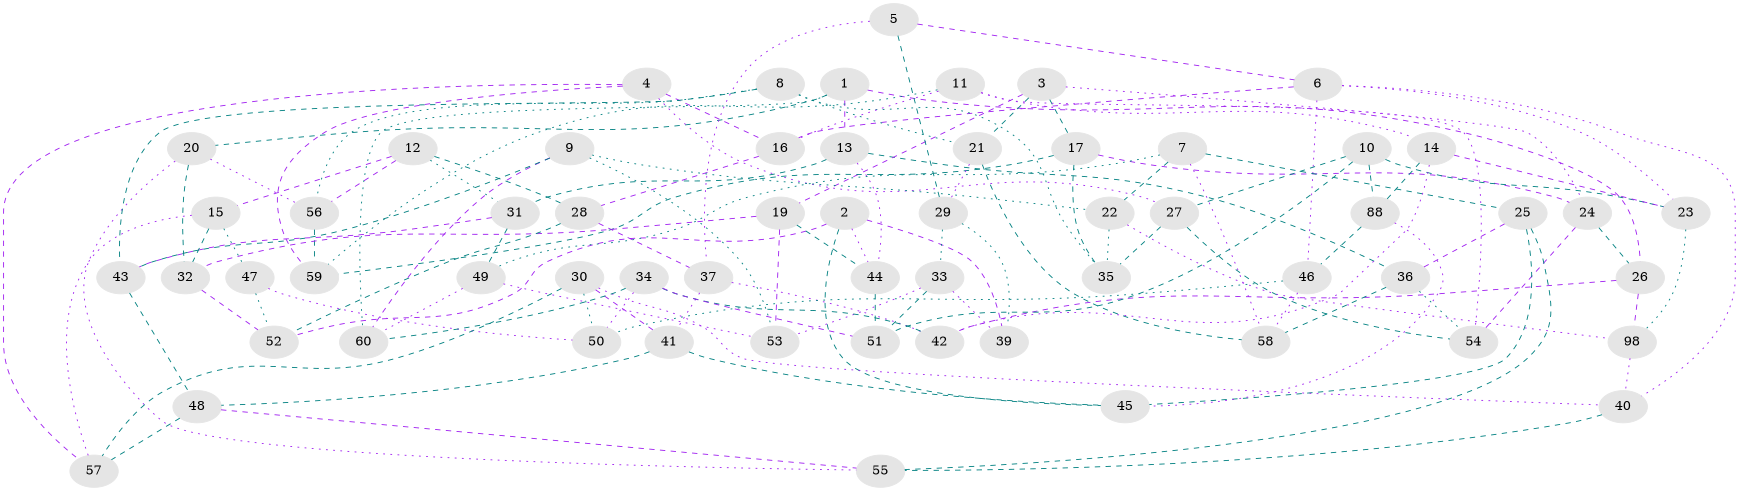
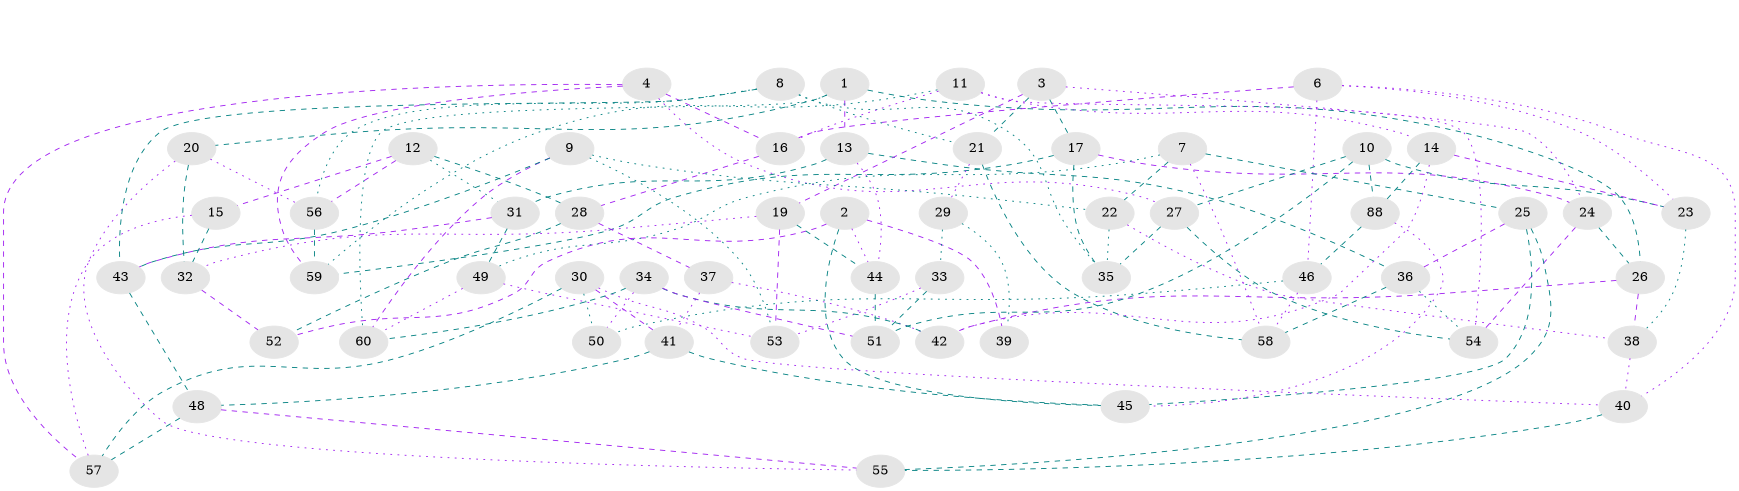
(894, 20) -> none
(1431, 126) -> (1431, 126)
(479, 234) -> (479, 234)
(250, 278) -> none
(970, 308) -> none
(1632, 342) -> (1632, 342)
